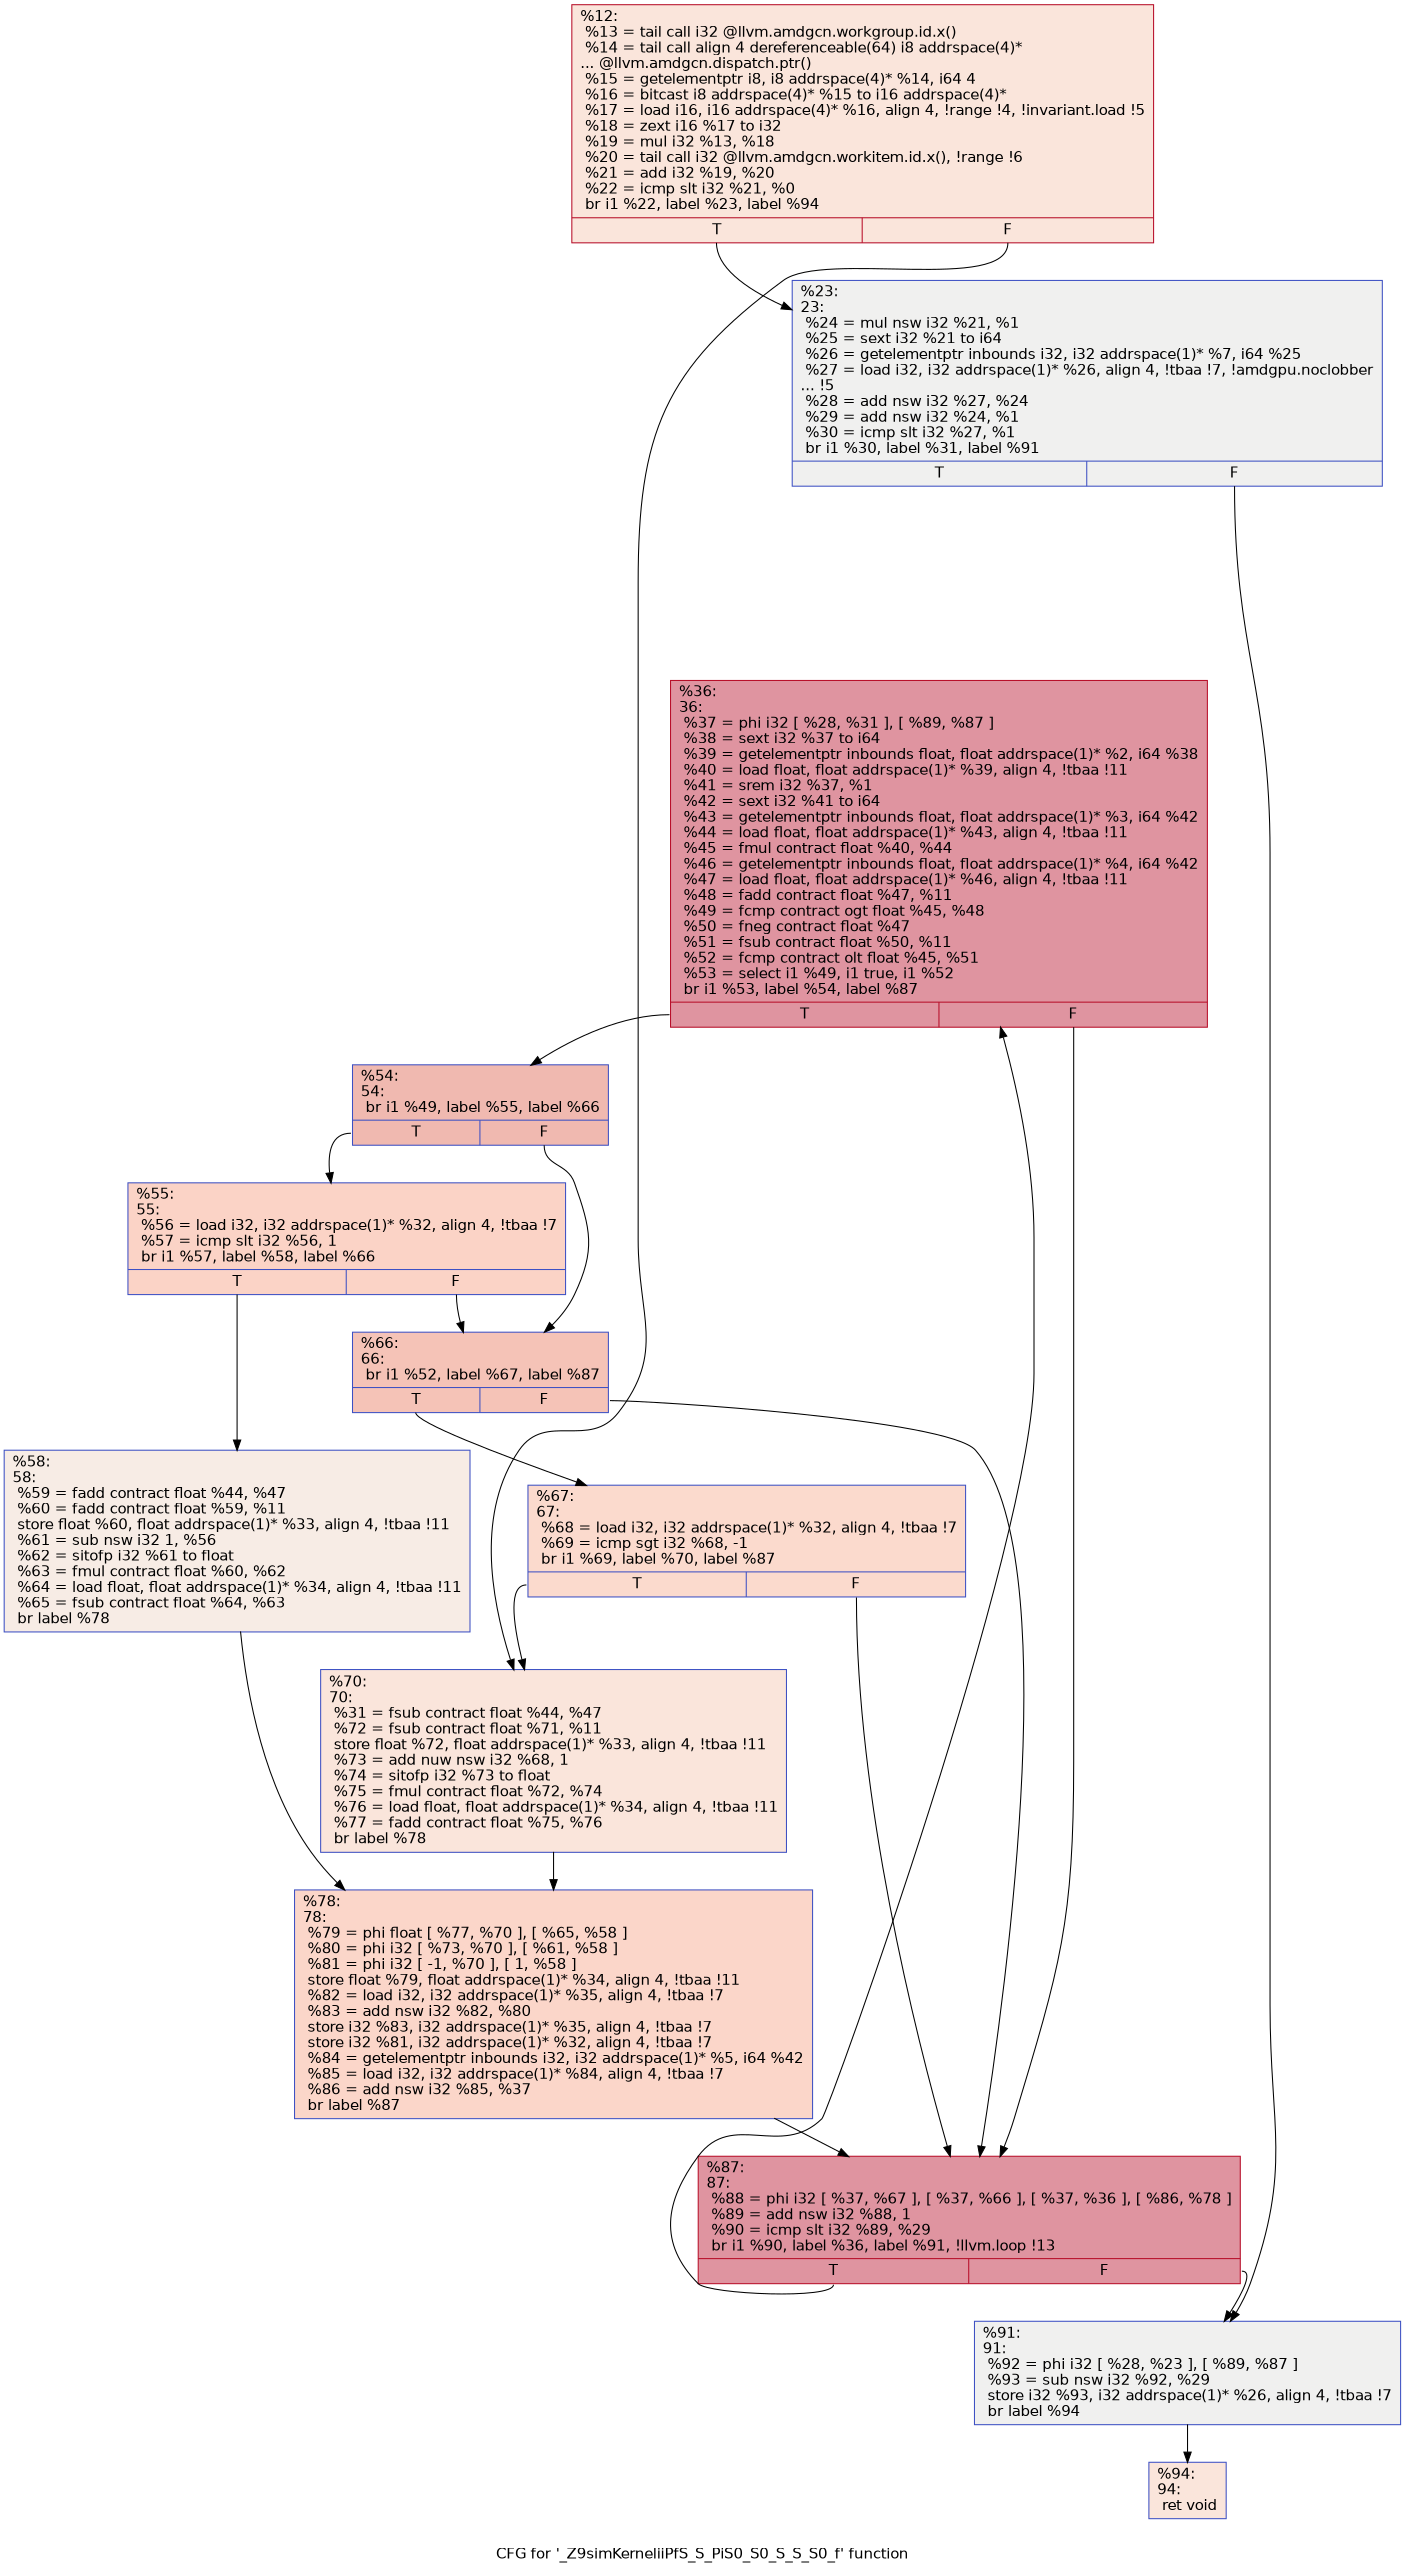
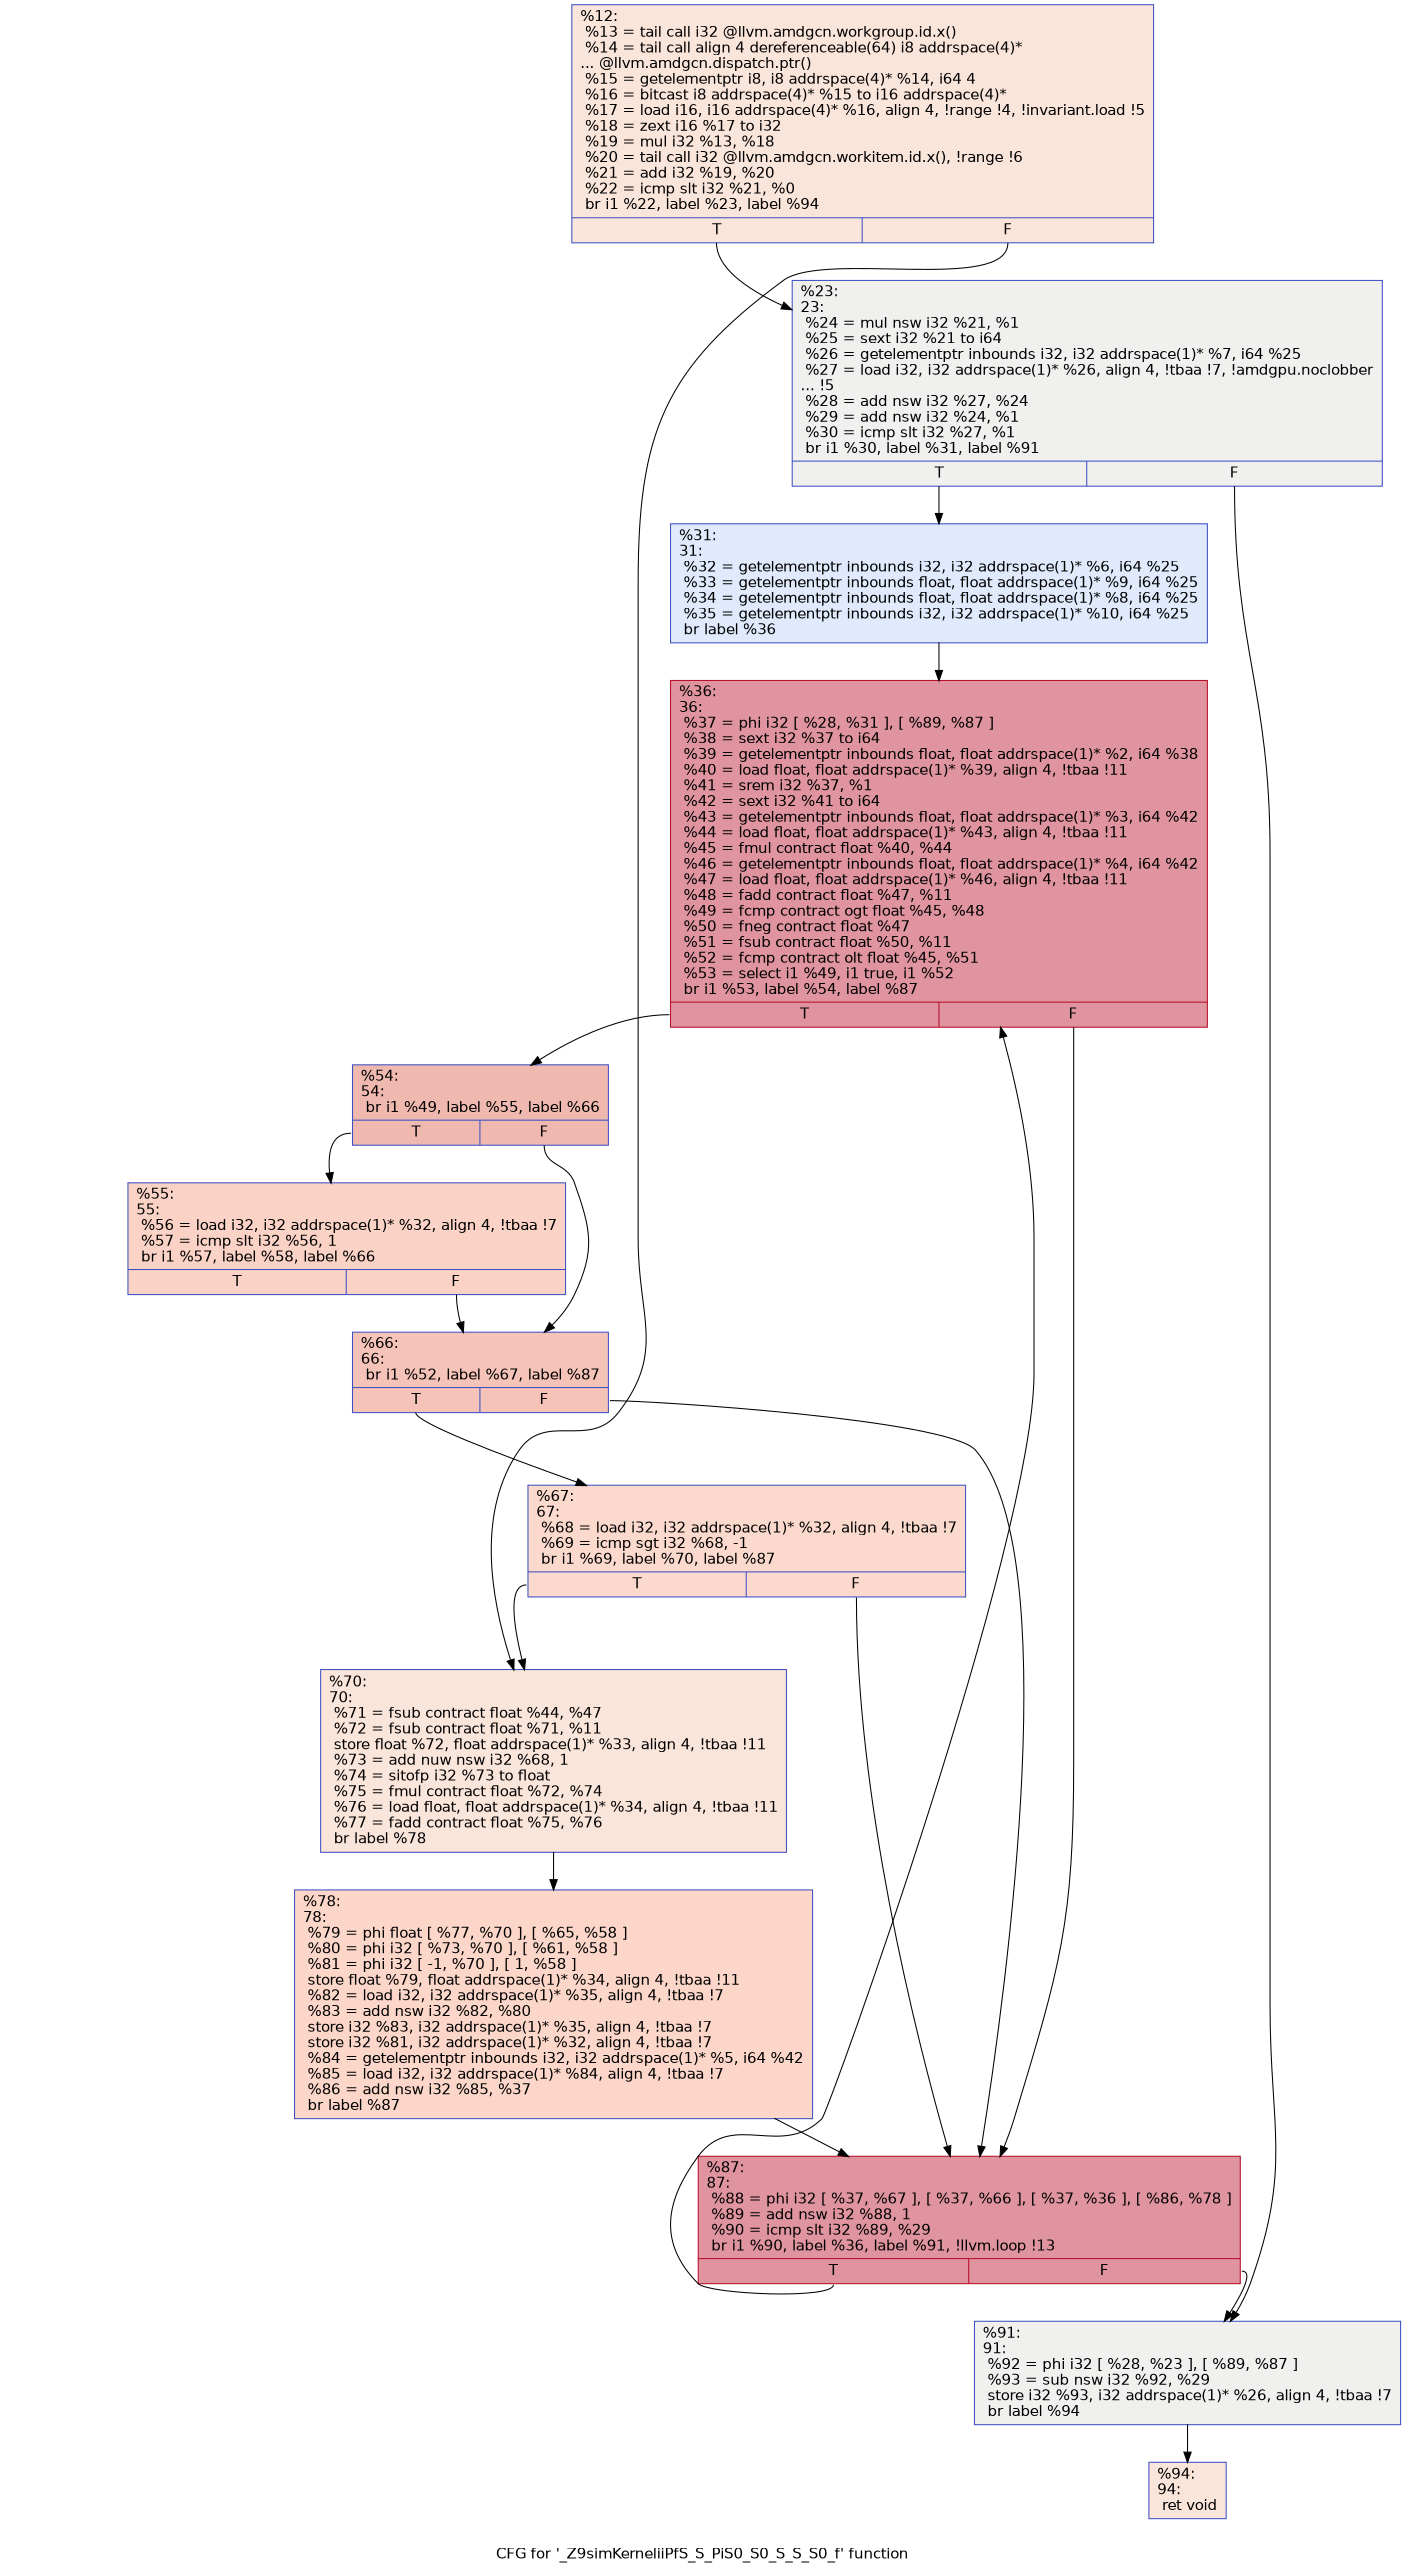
(863, 124) -> (863, 124)
none -> (939, 583)
(237, 1541) -> none
(466, 1713) -> (466, 1713)
